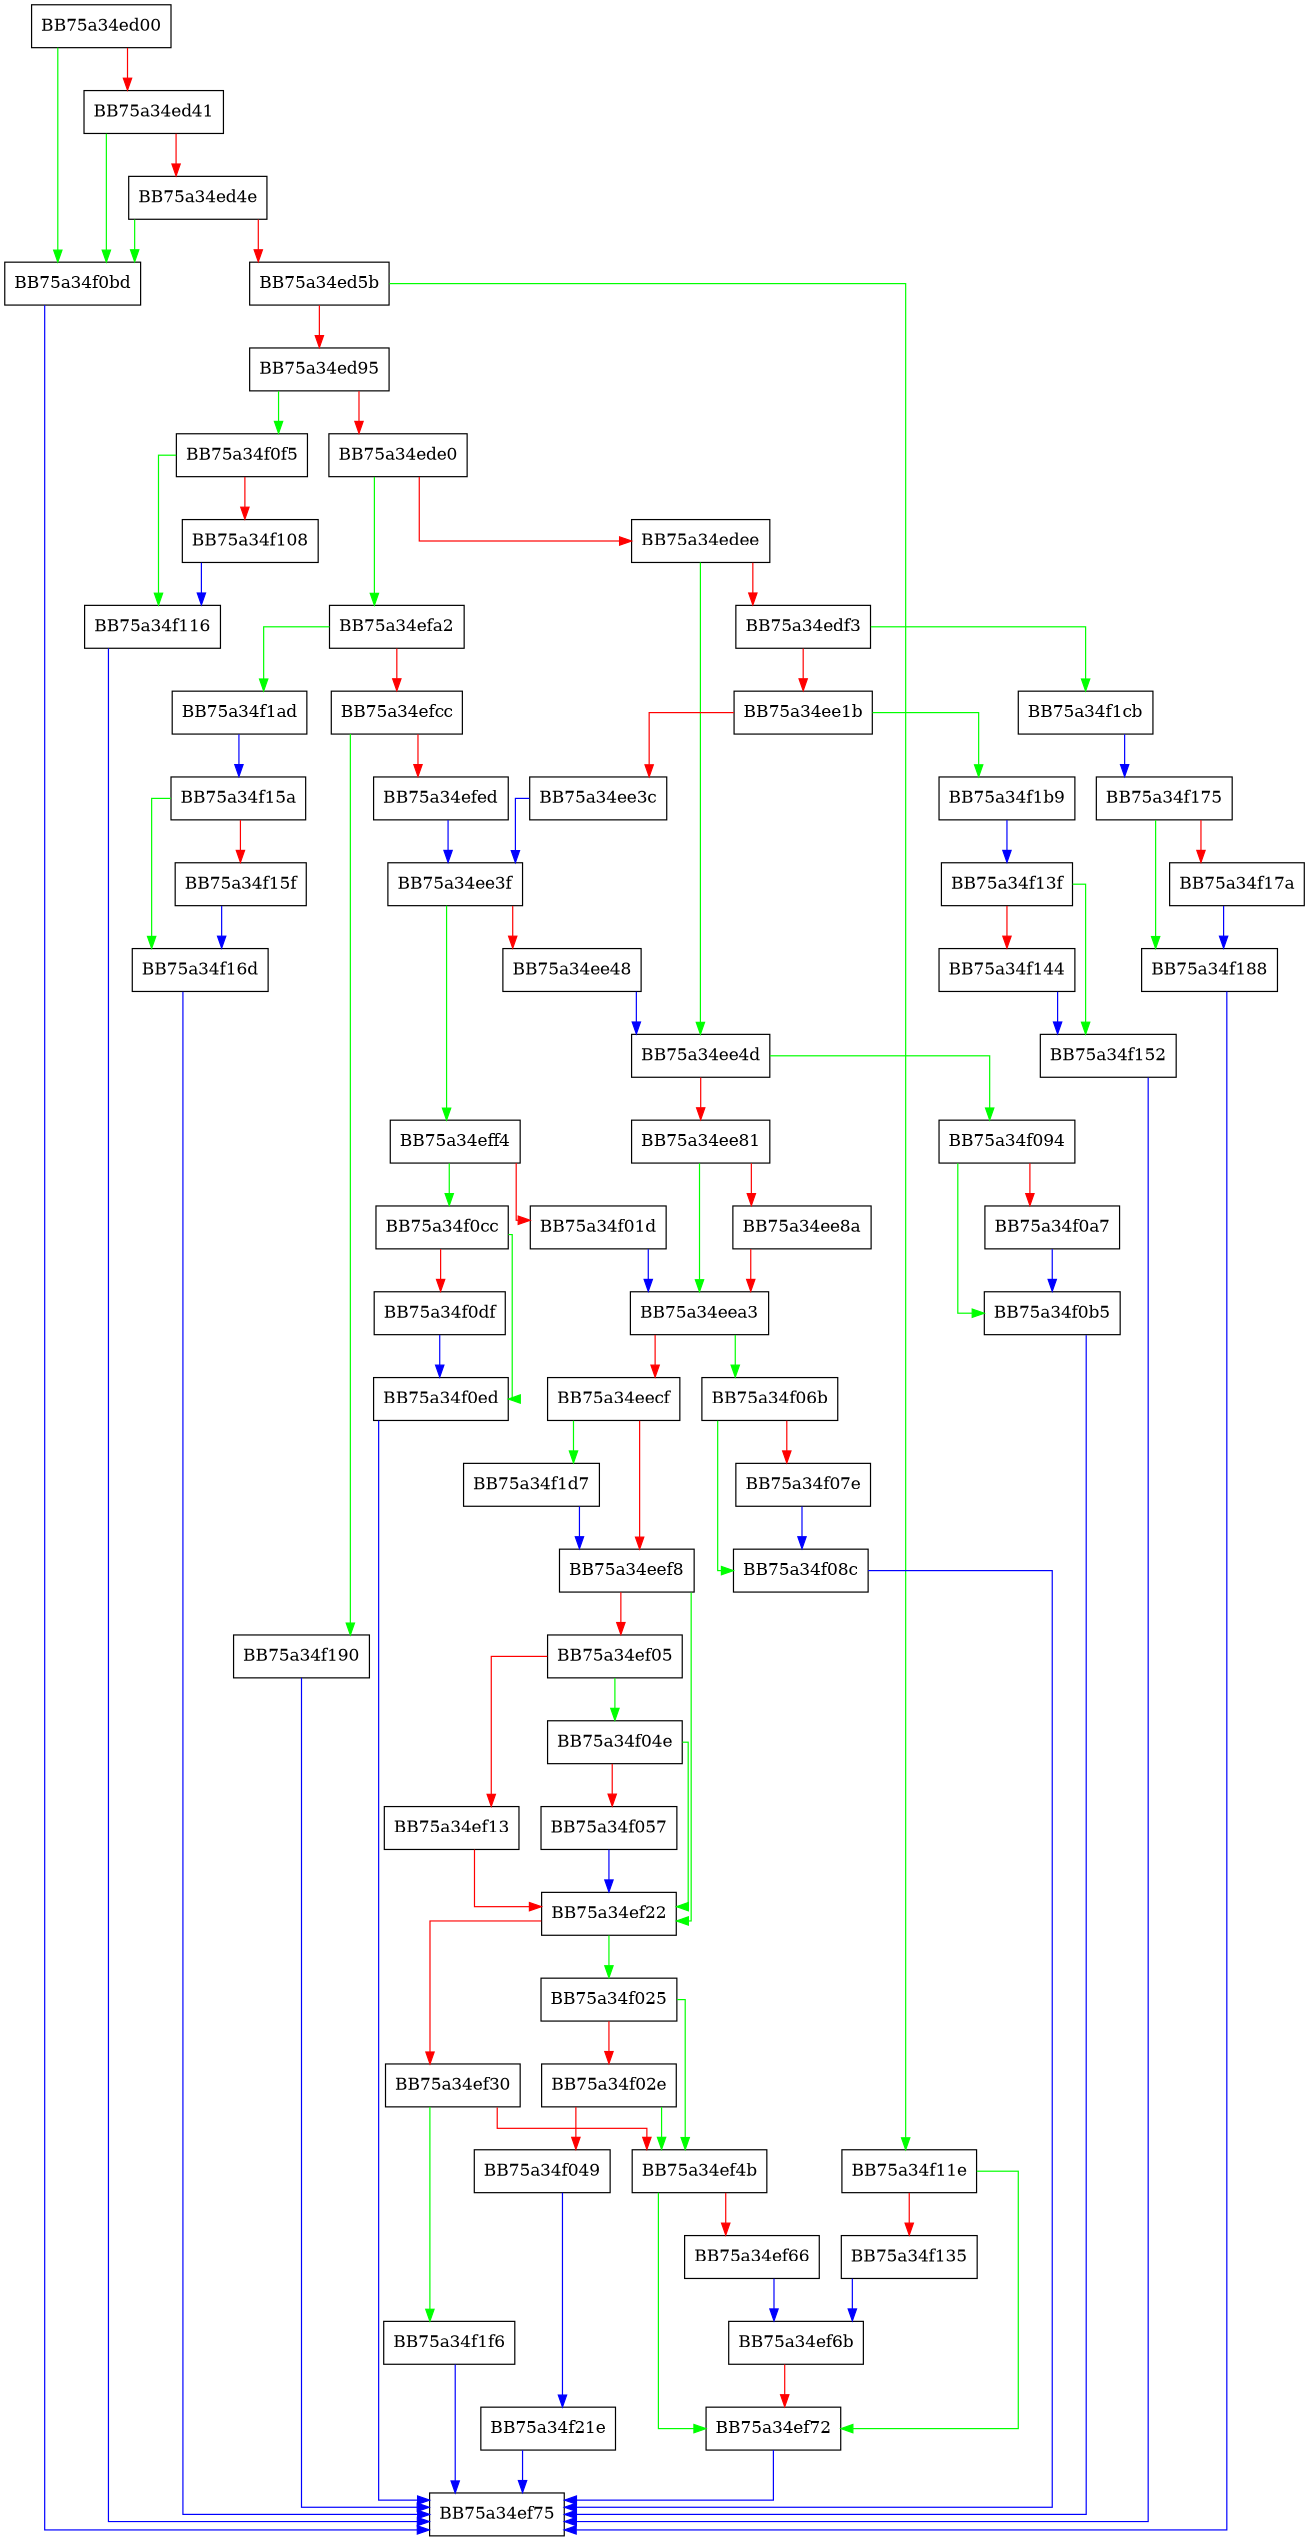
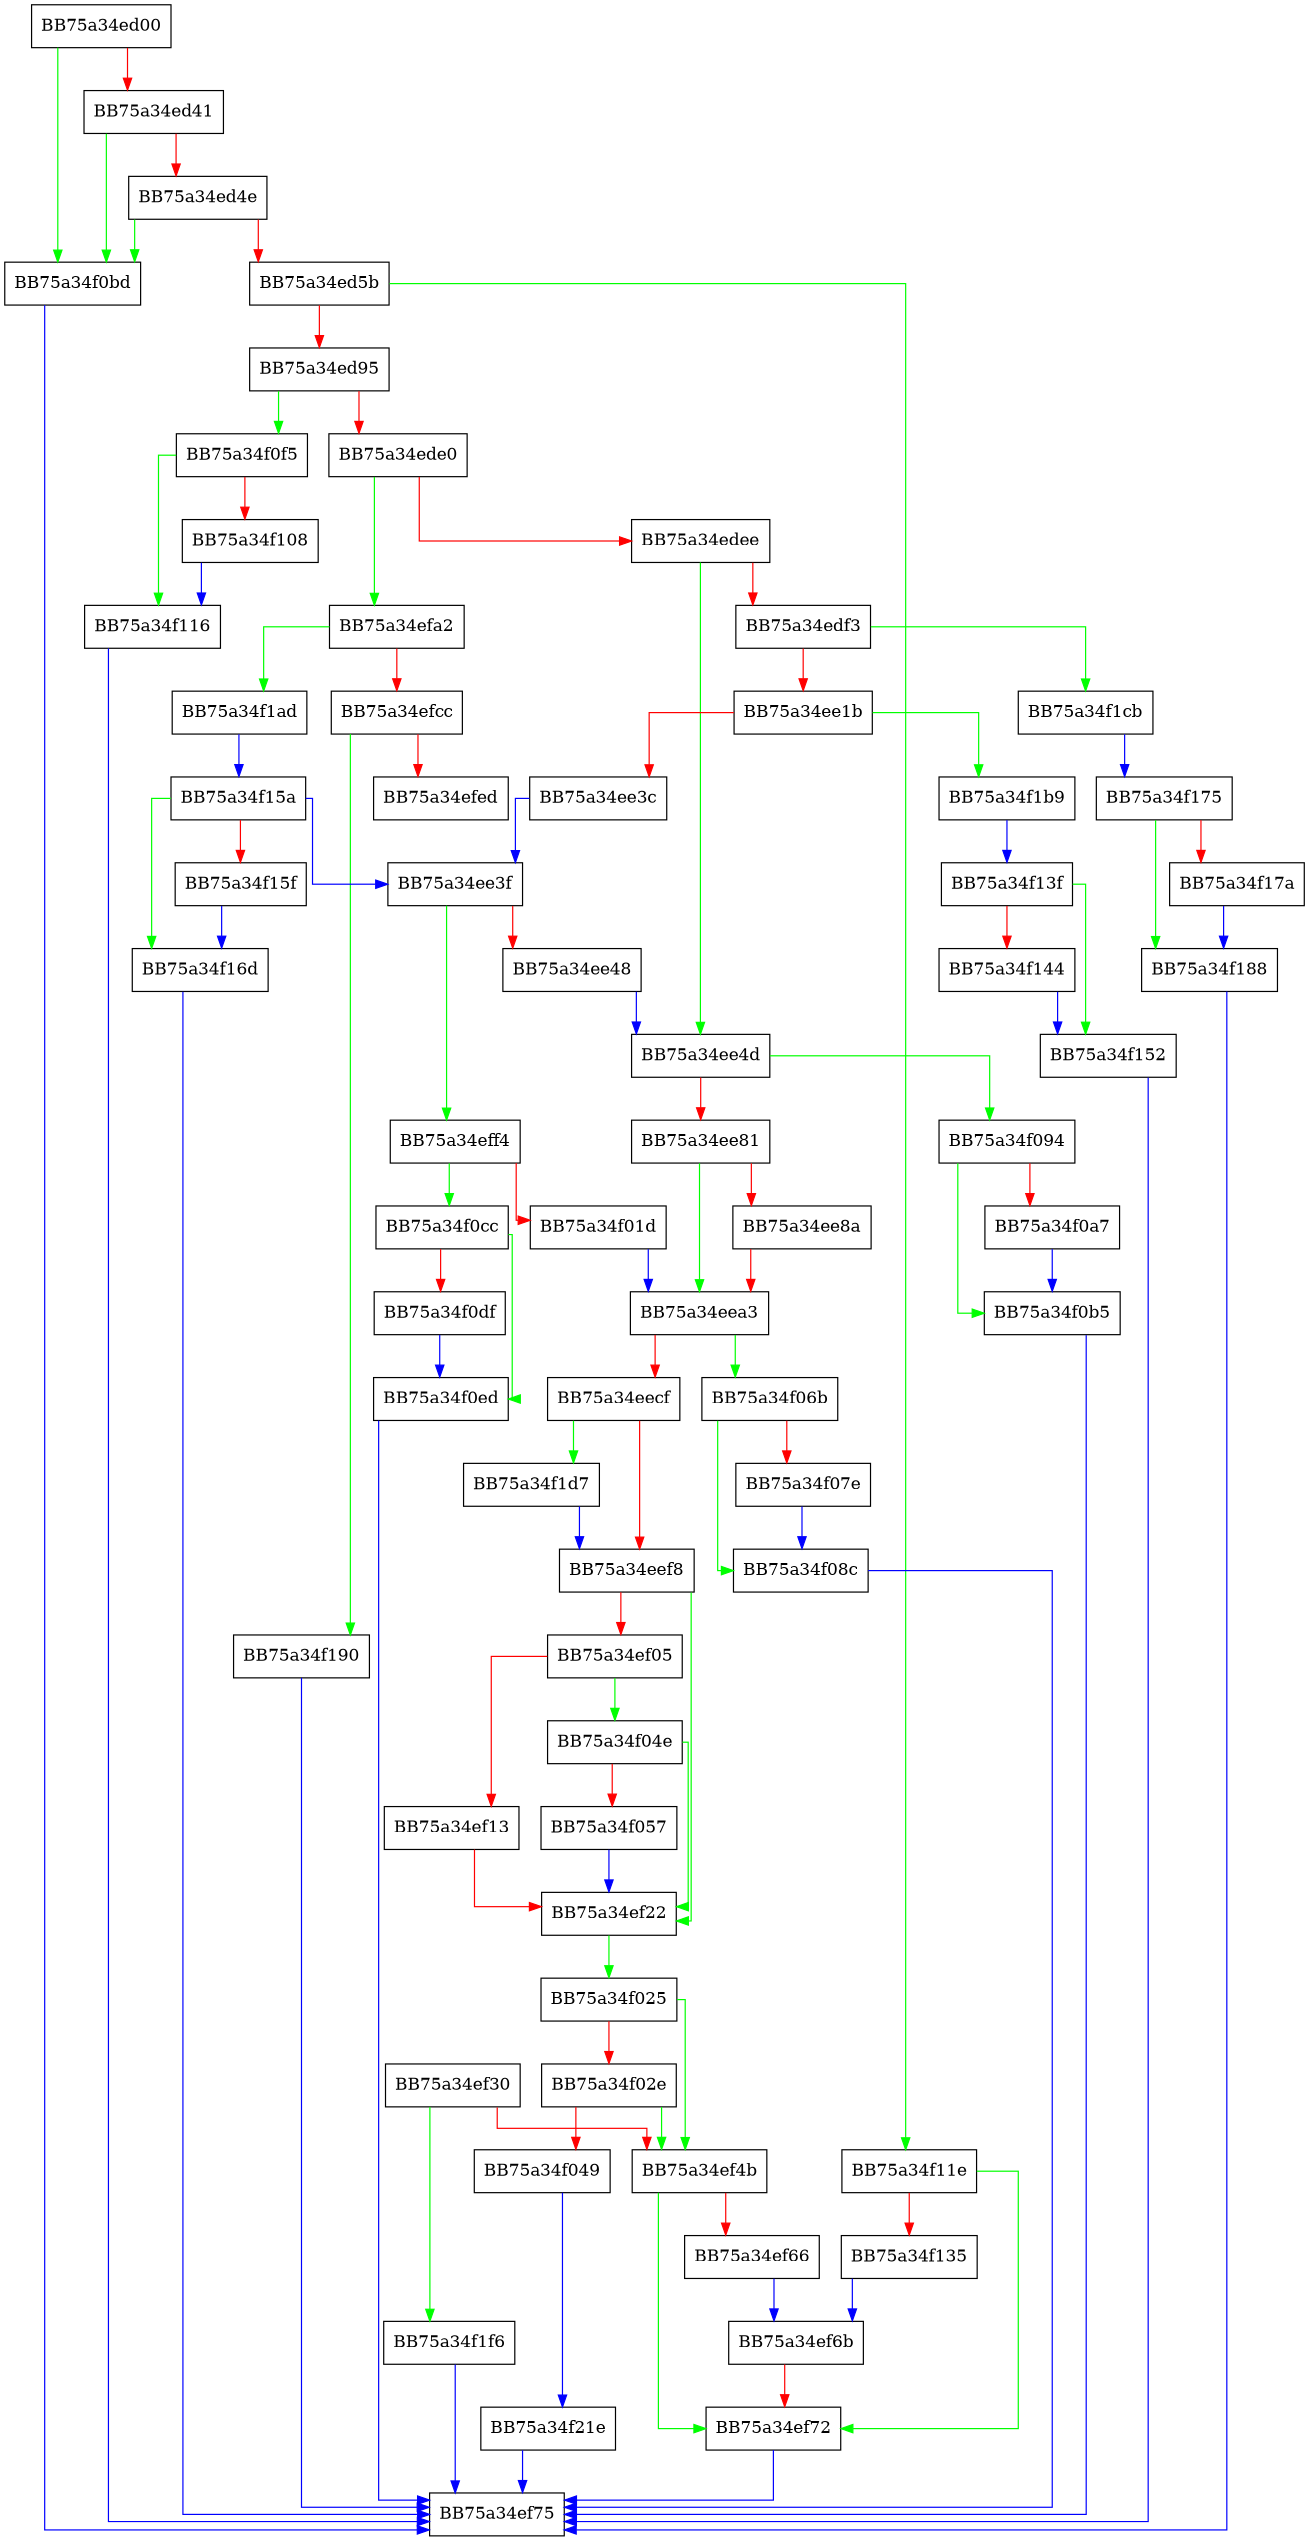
(448, 835) -> (313, 869)
(430, 1931) -> none
